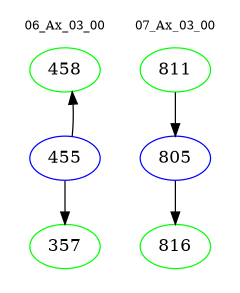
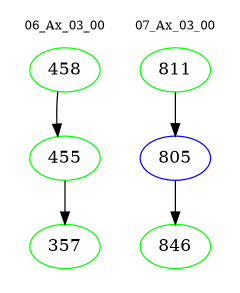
(73, 120) -> (57, 108)
(65, 158) -> (65, 158)
(175, 247) -> (175, 247)
